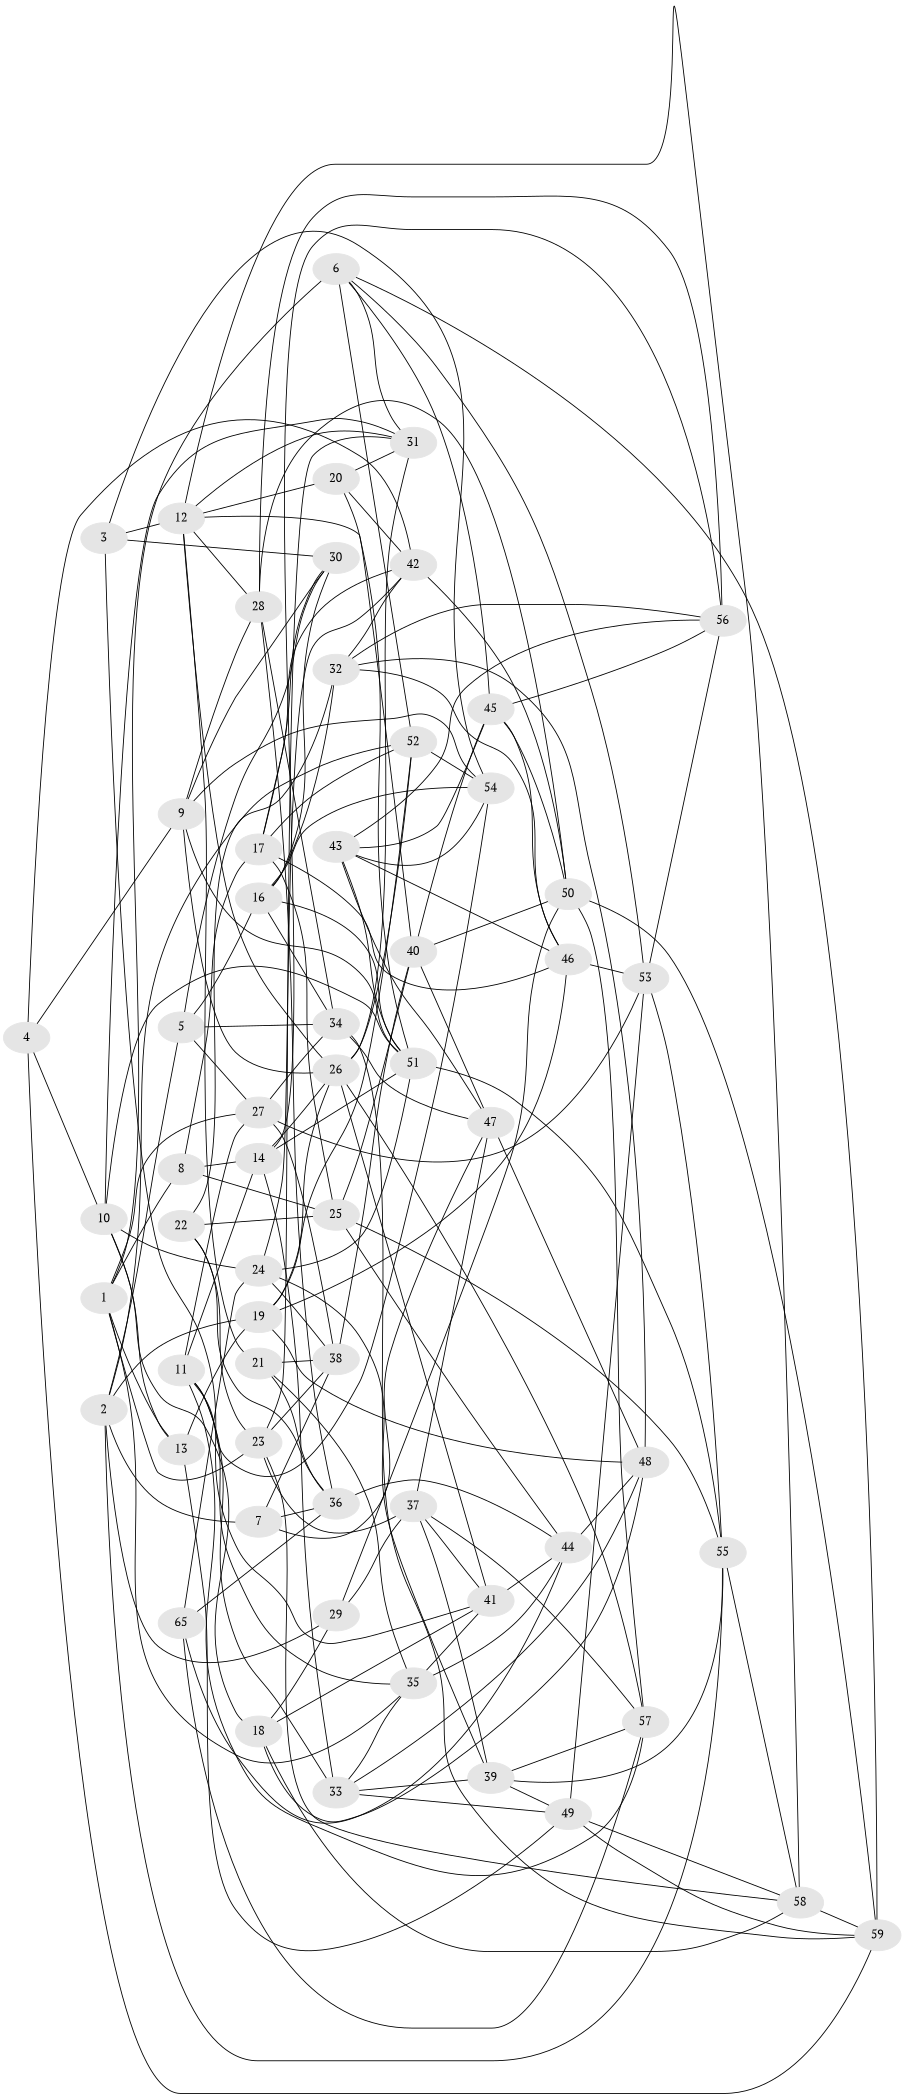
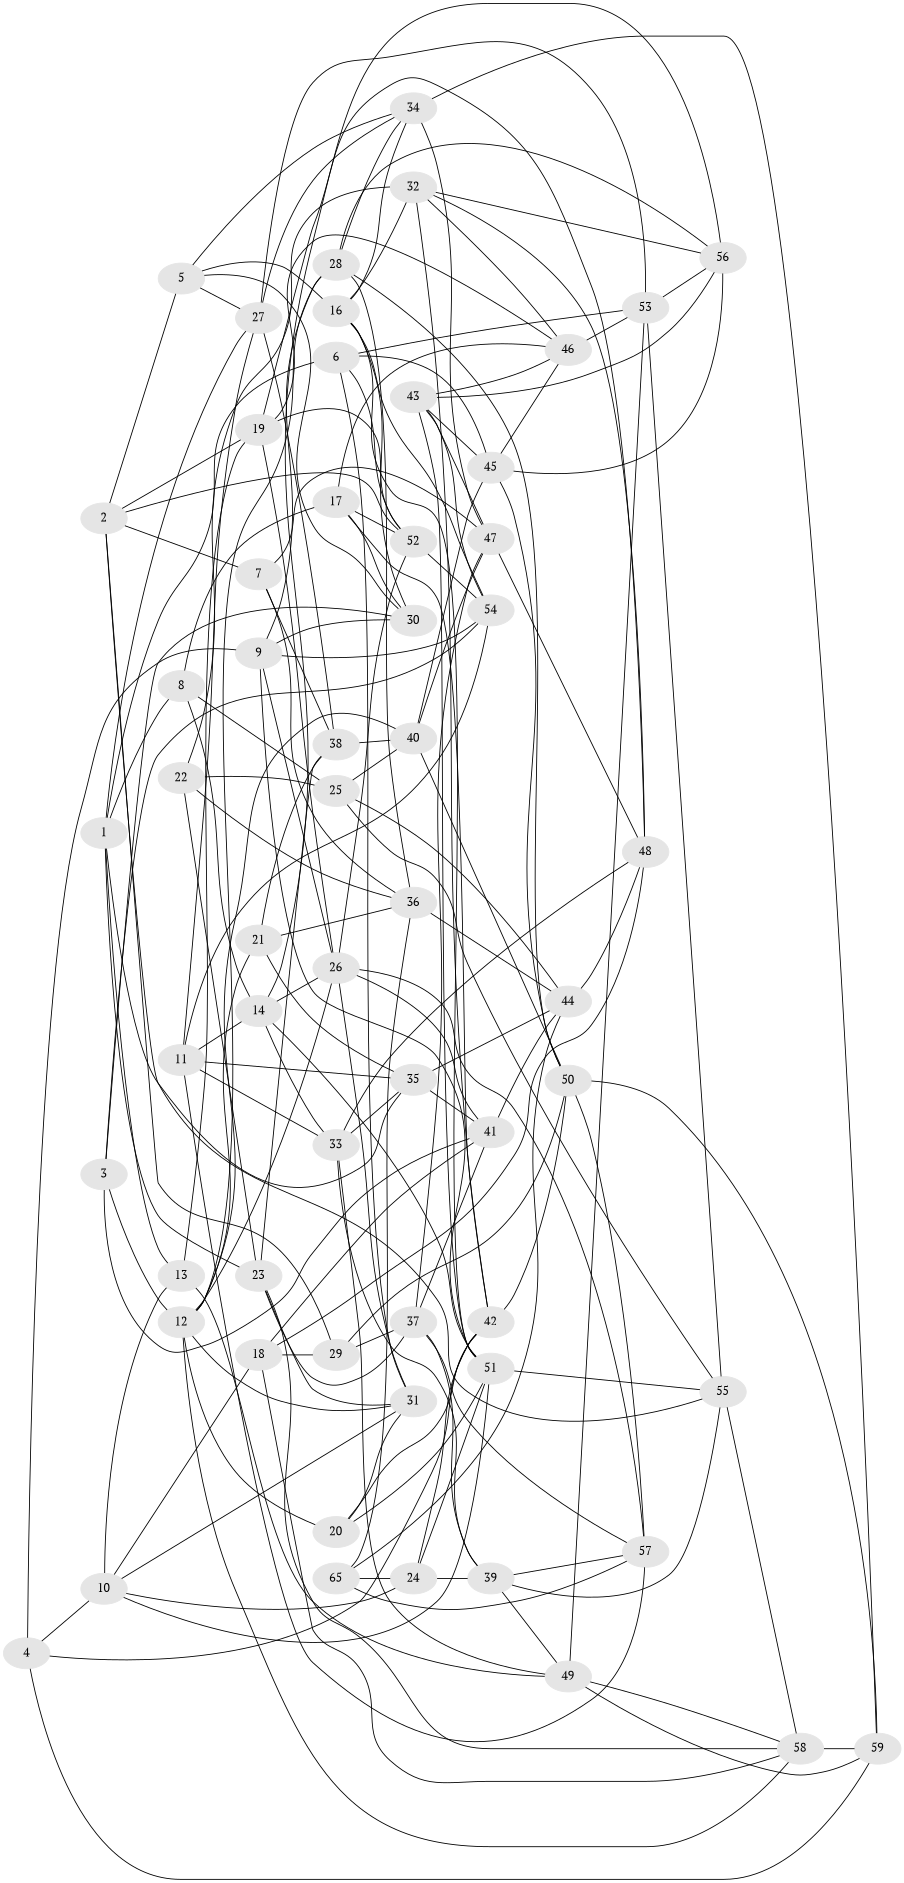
(833, 997) -> none
(307, 1011) -> none
(299, 1314) -> none
